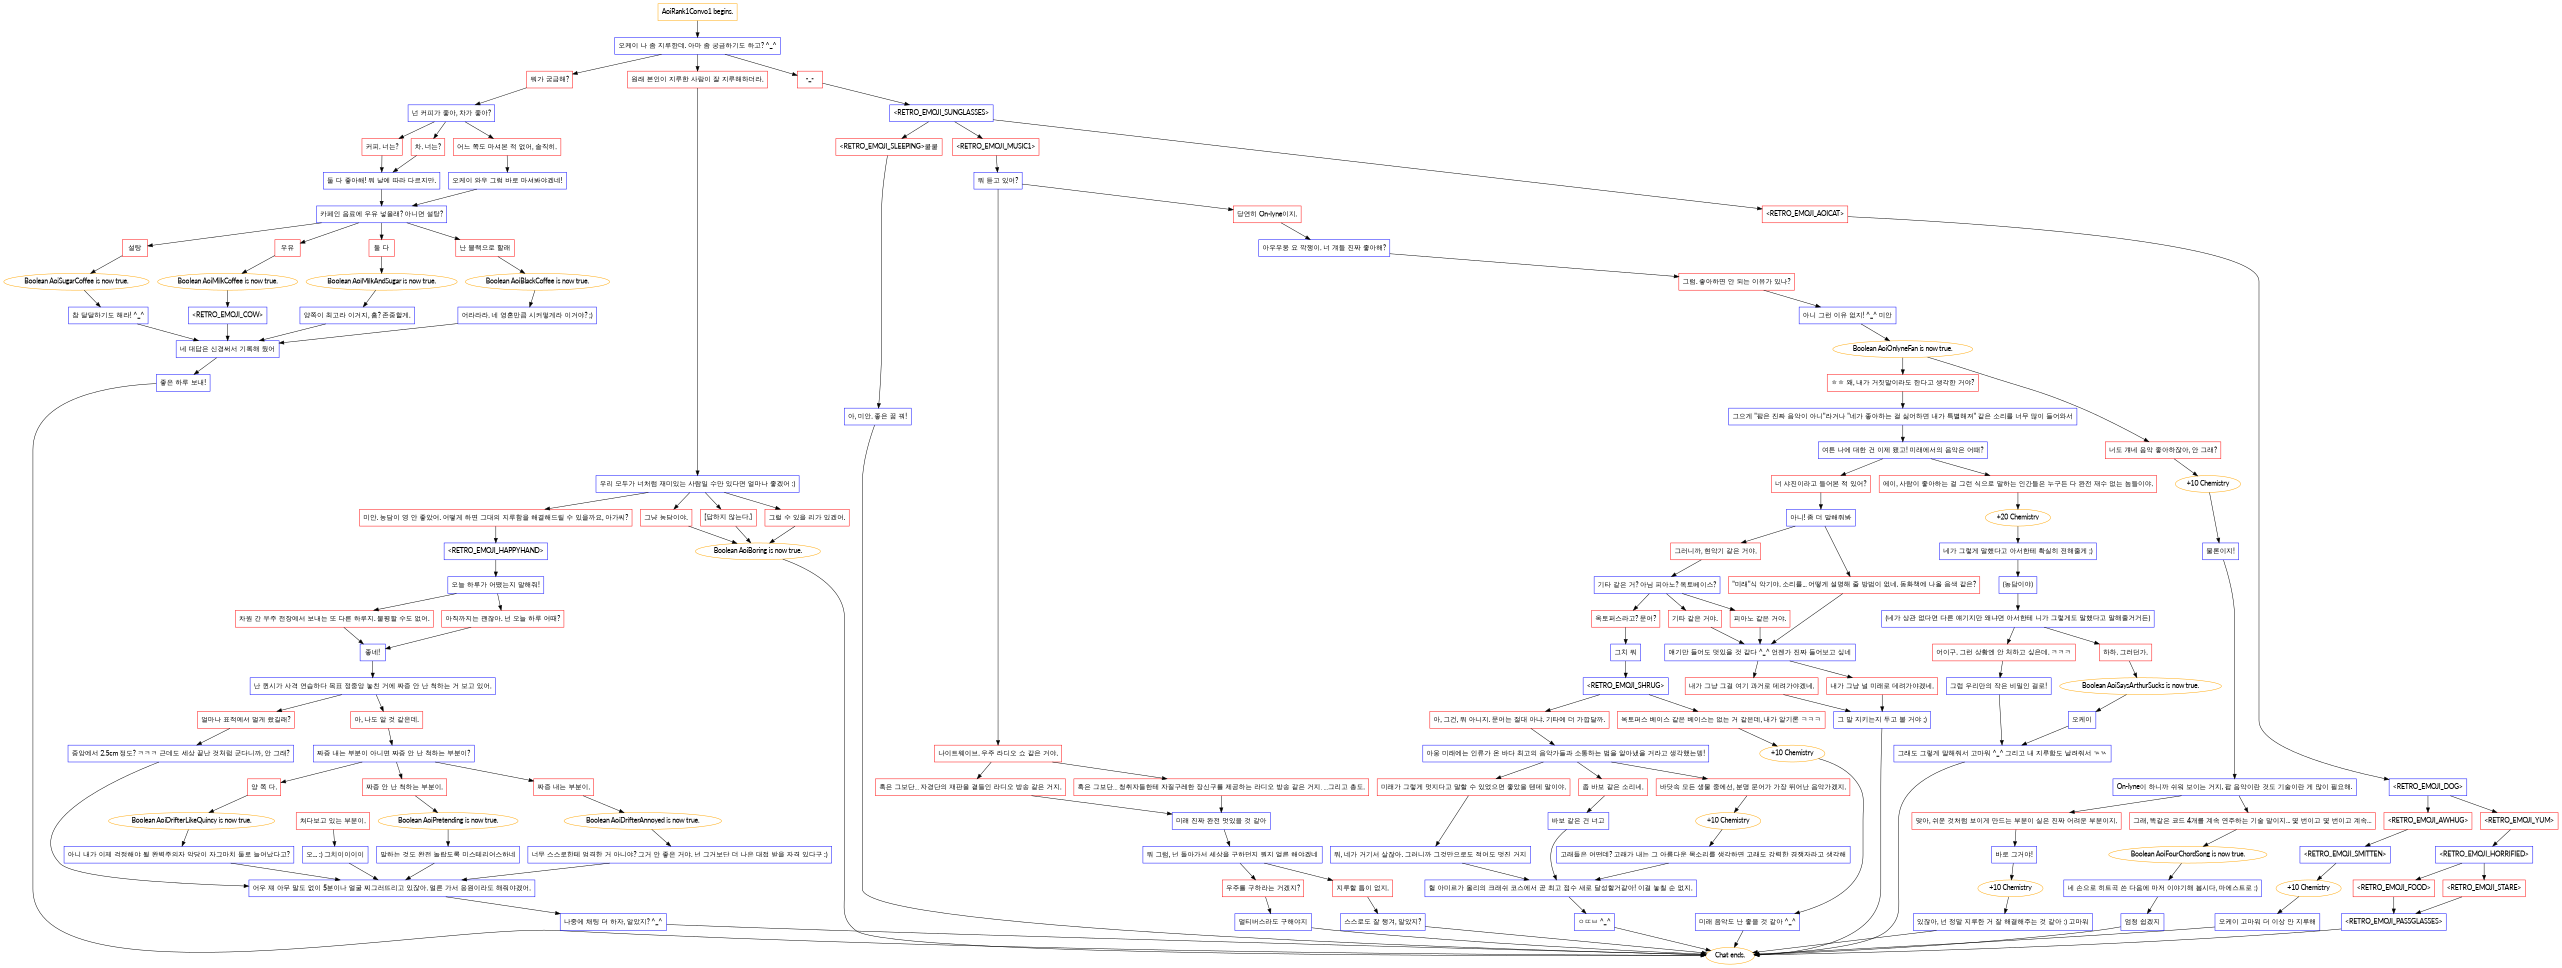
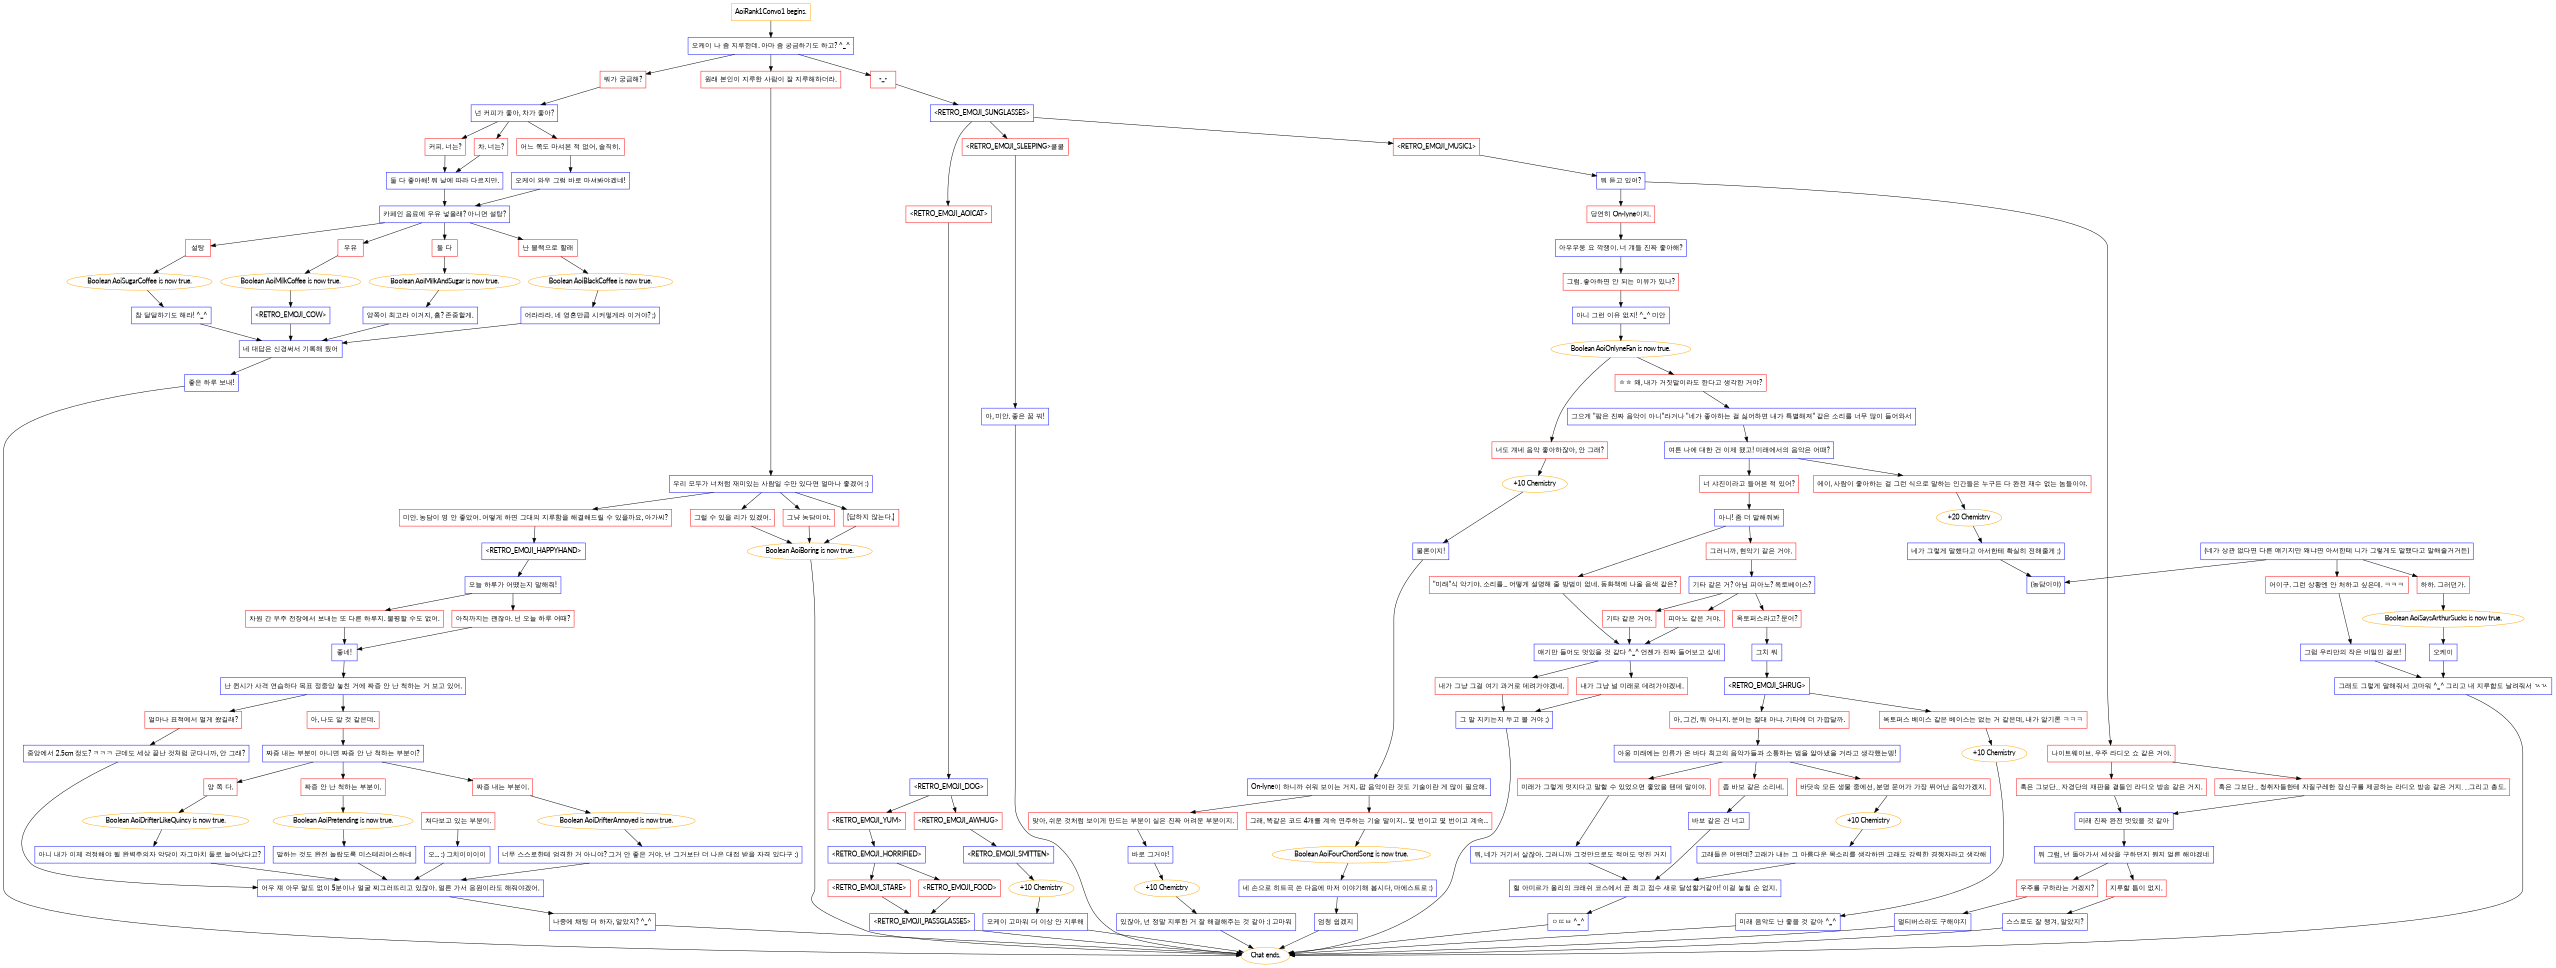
(2018, 600) -> (2168, 571)
